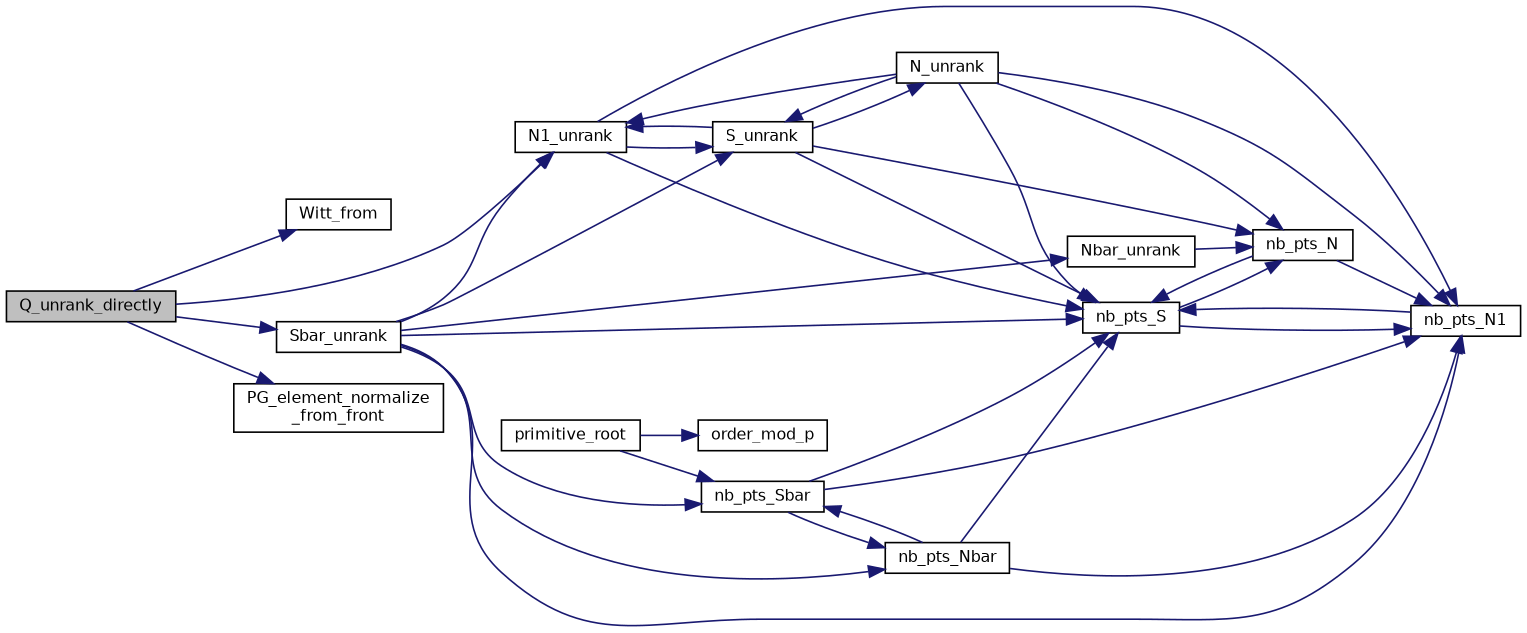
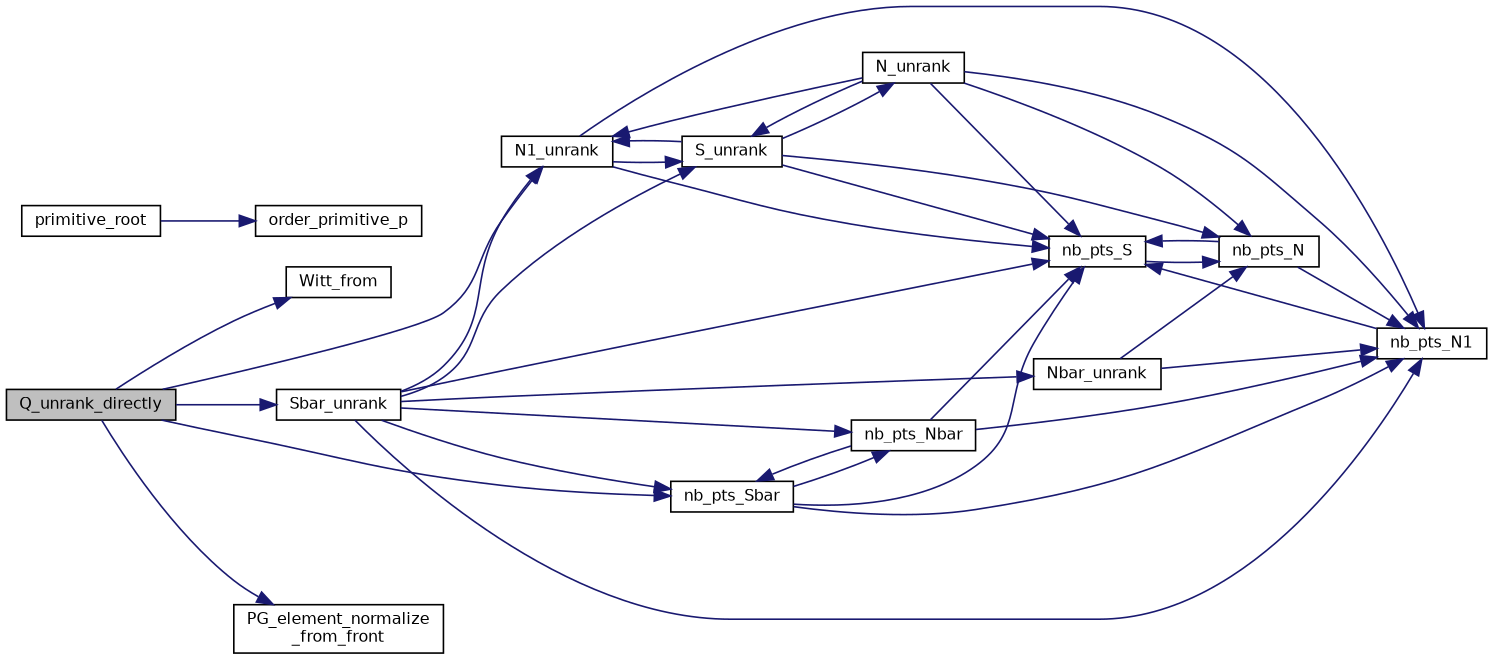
(1287, 330) -> (1261, 359)
(763, 435) -> (339, 221)
(659, 464) -> (381, 467)
